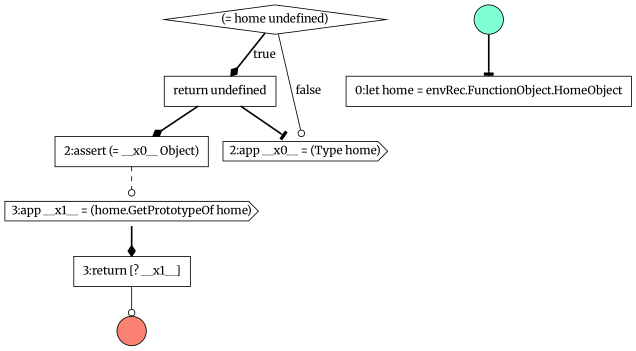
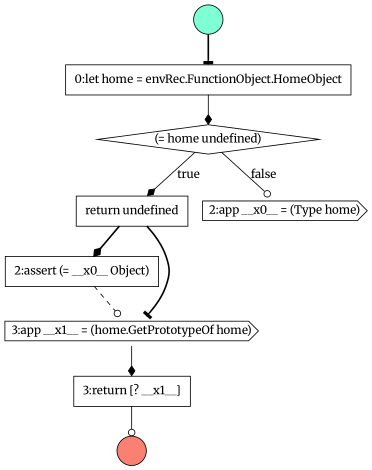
(251, 50) -> (175, 171)
none -> (208, 105)
(261, 120) -> (169, 269)
(132, 236) -> (132, 356)
